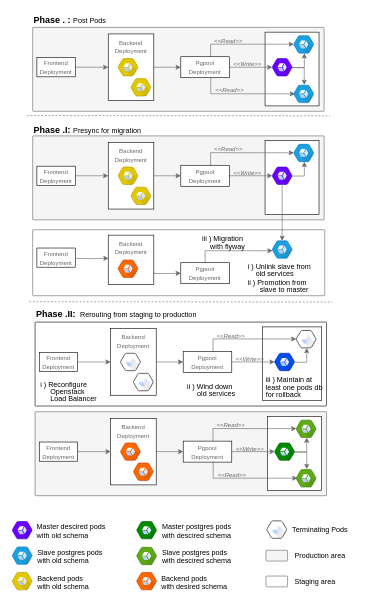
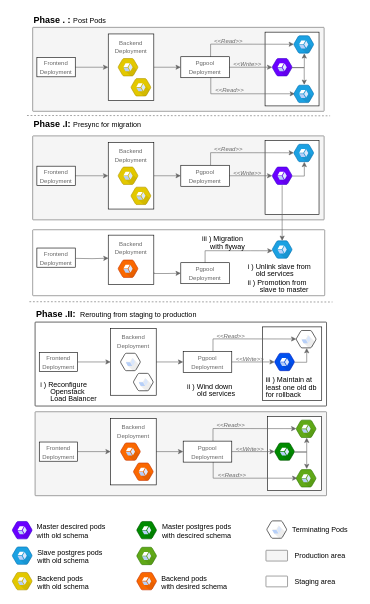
(90, 128) -> (90, 122)
(297, 382) -> (294, 382)
(203, 556) -> none
